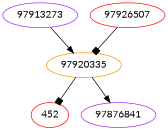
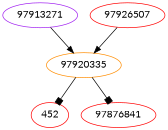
(40, 15) -> (40, 15)
(108, 38) -> (108, 38)
(99, 87) -> (99, 87)
(119, 115) -> (119, 115)
